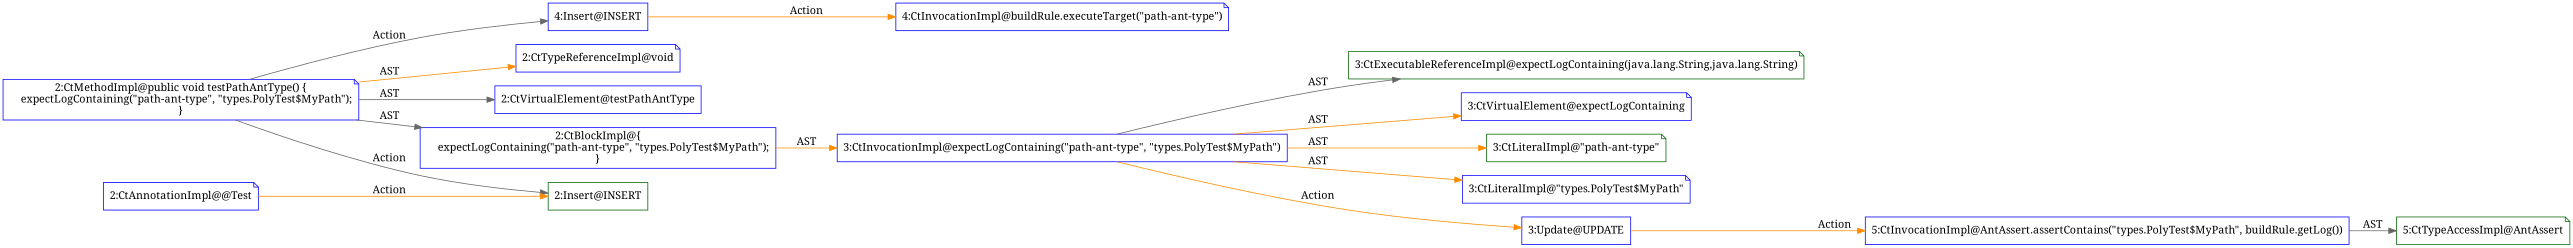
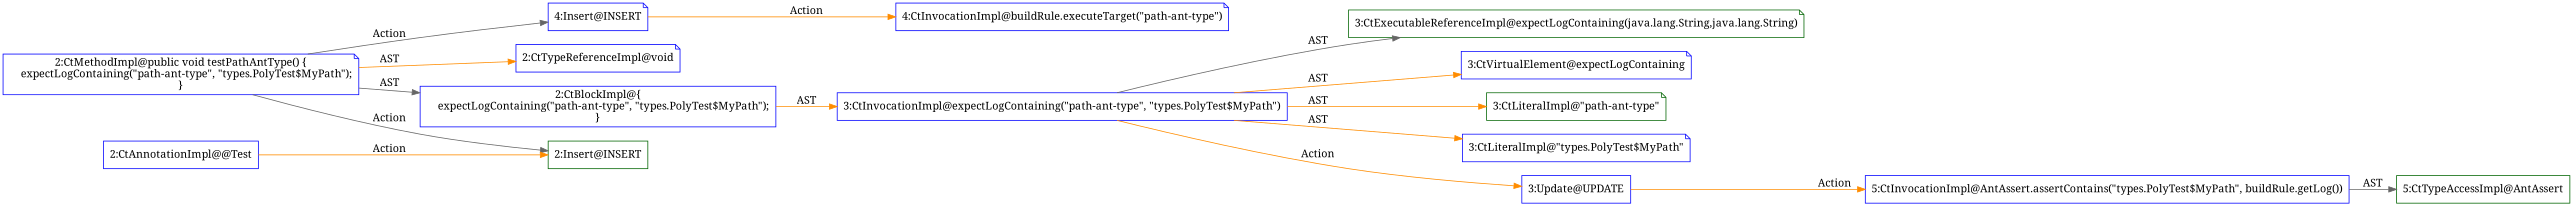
(598, 17) -> (598, 17)
(598, 100) -> none
(181, 196) -> (181, 155)
(2483, 231) -> (2483, 189)
